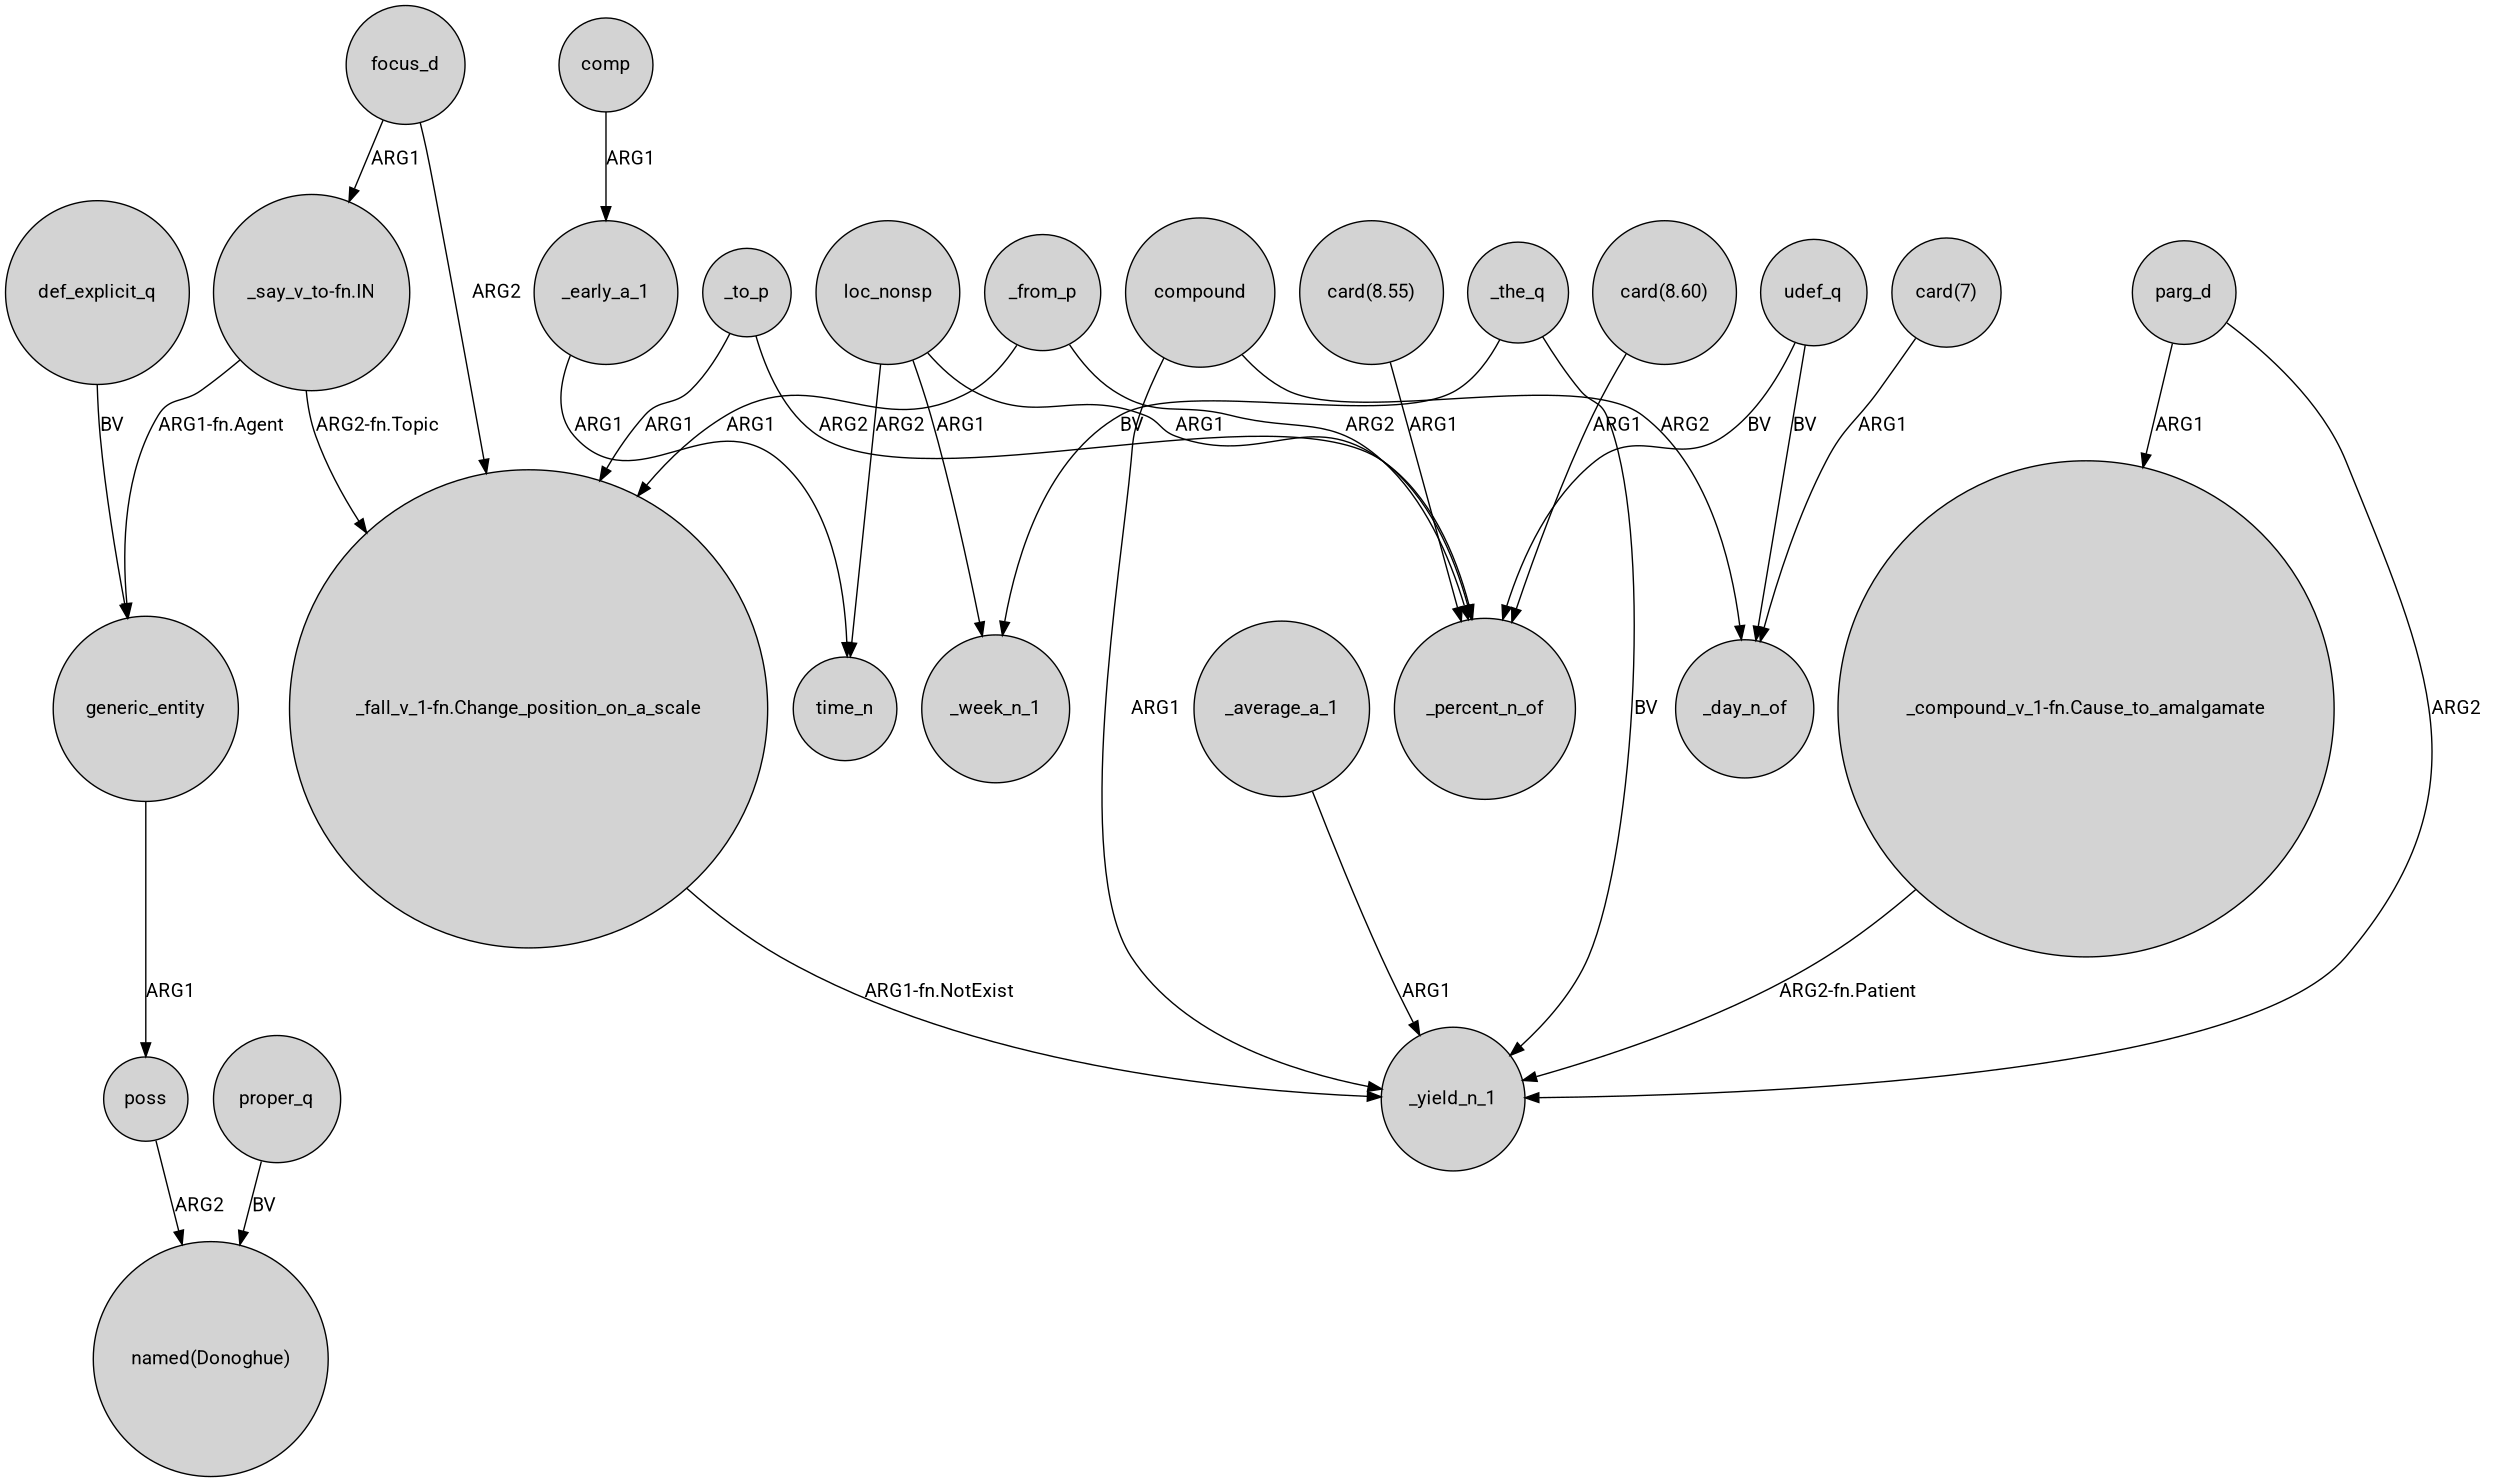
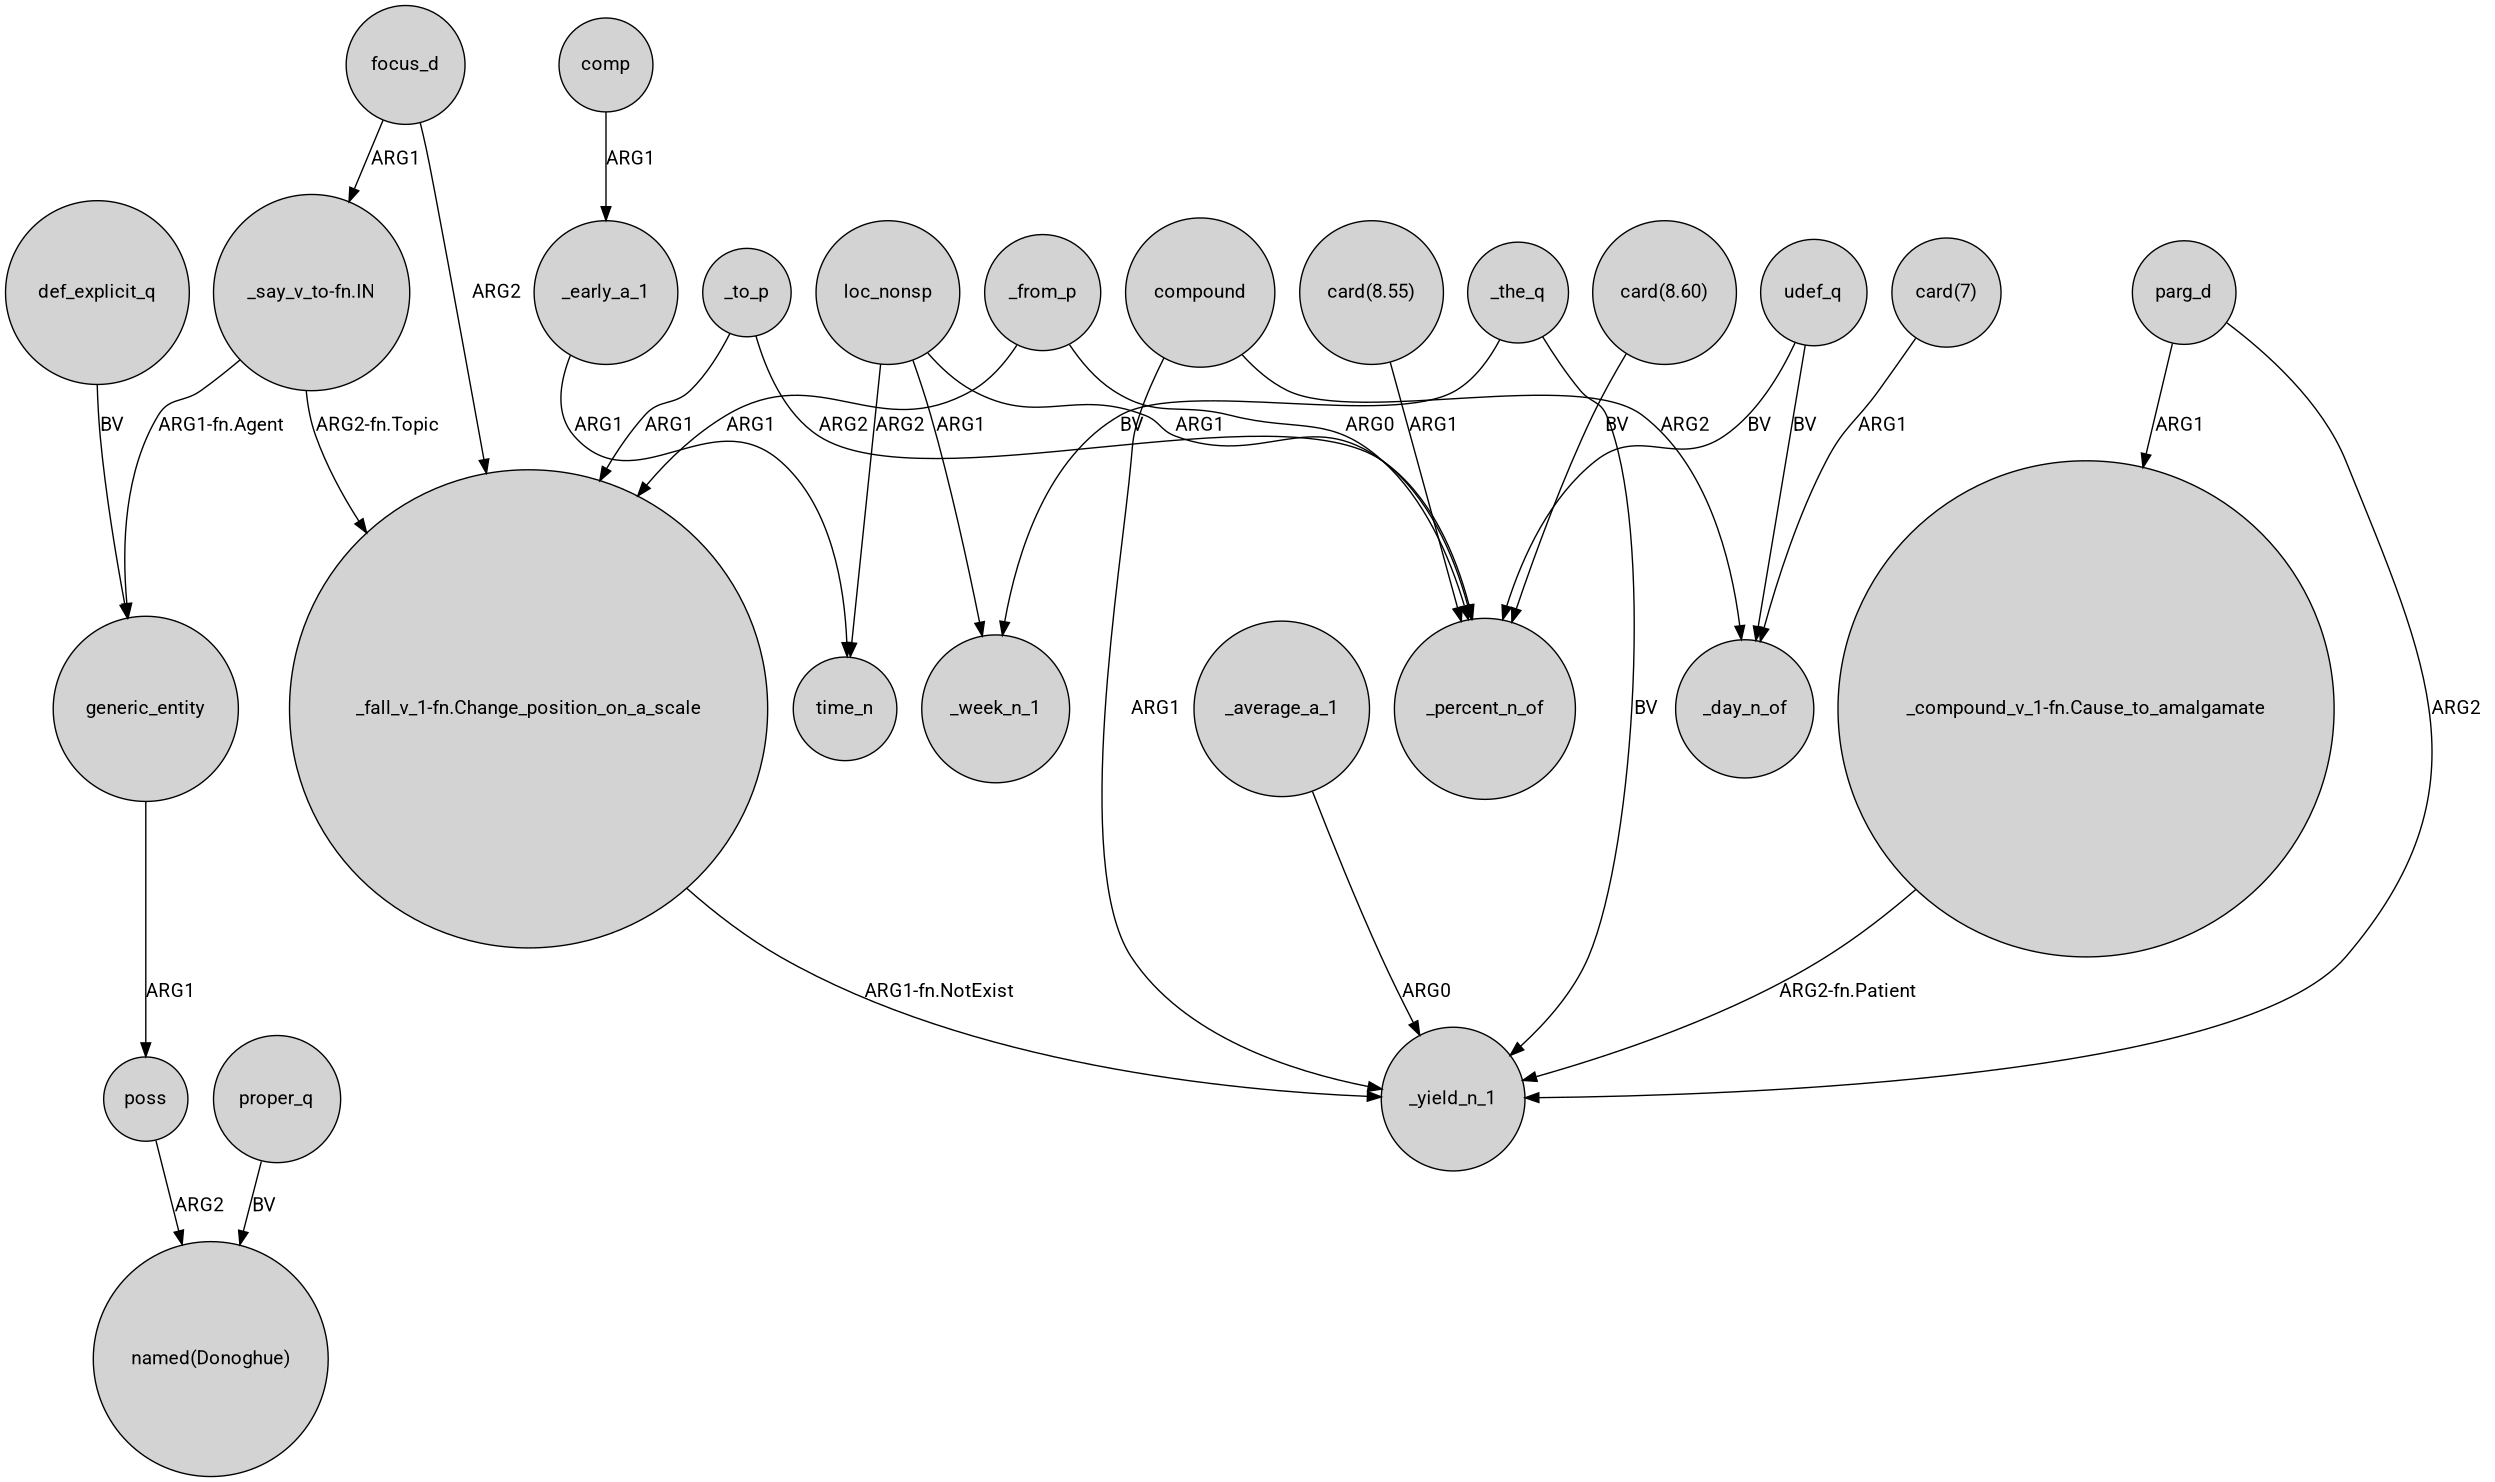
(1370, 426) -> (1370, 426)
(1618, 426) -> (1618, 426)
(1427, 992) -> (1427, 992)
